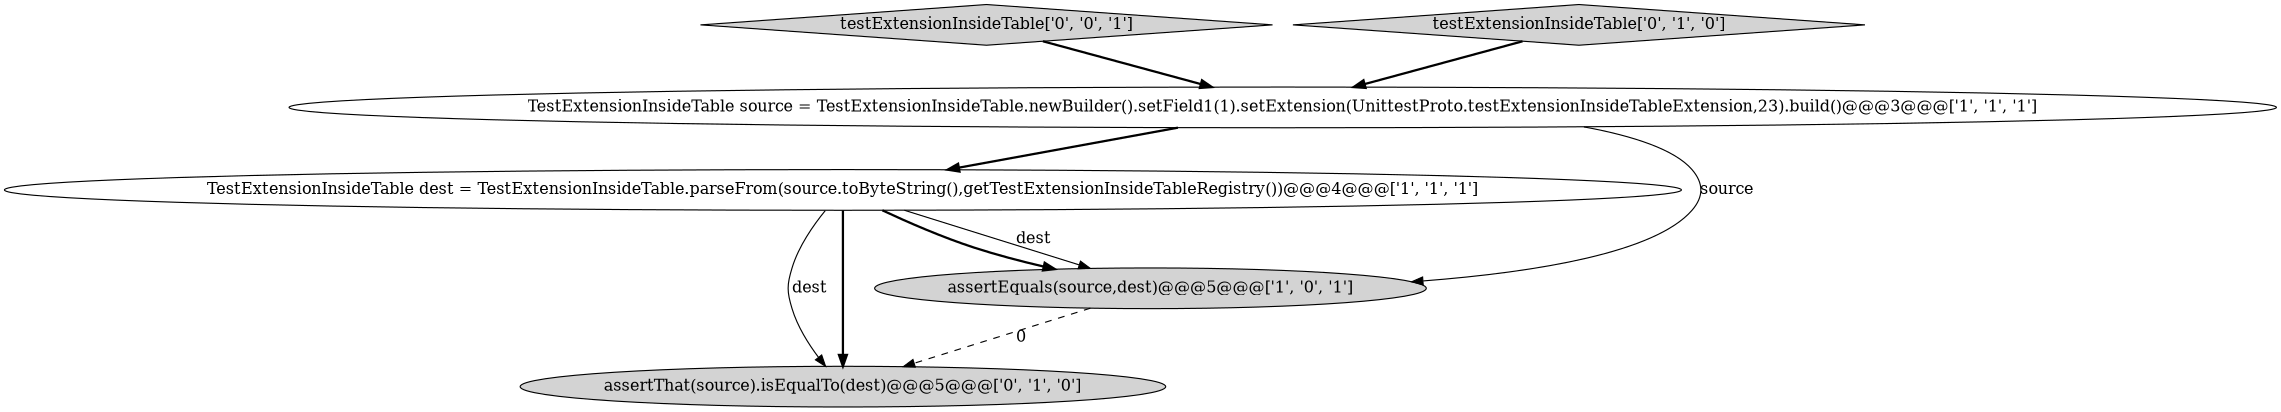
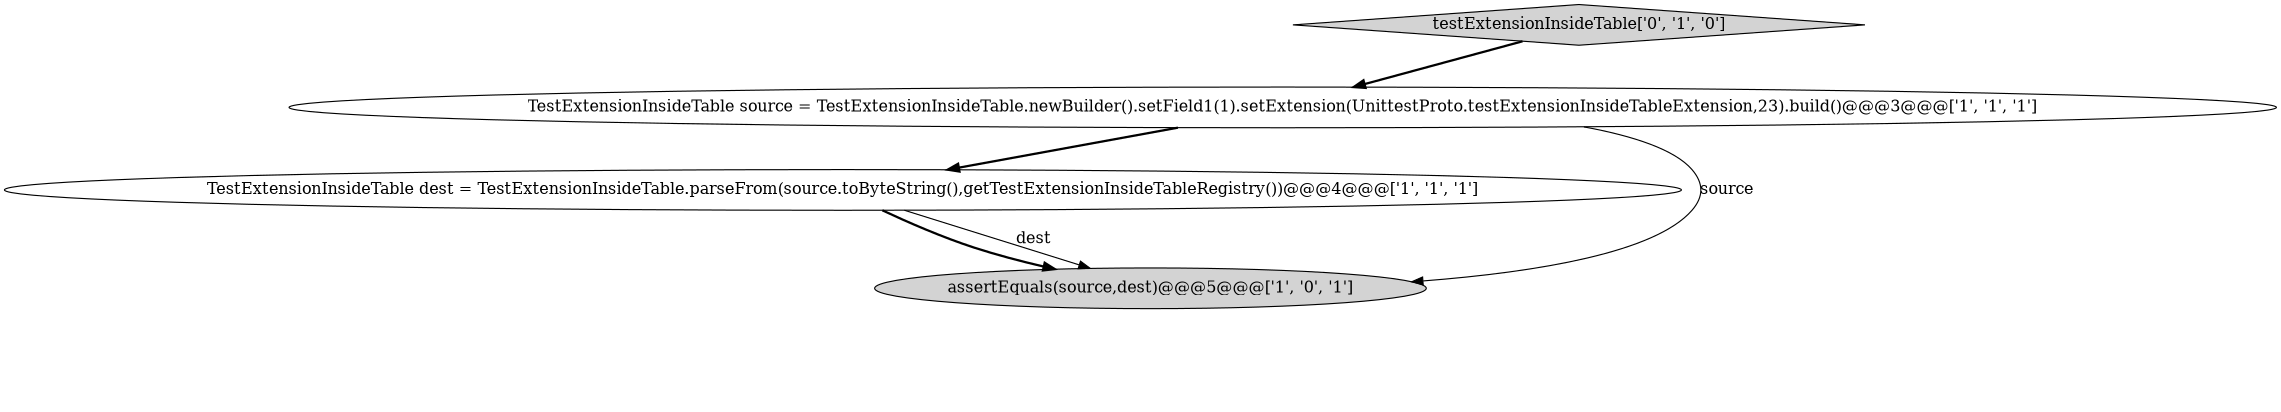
(987, 25) -> none
(843, 387) -> none
